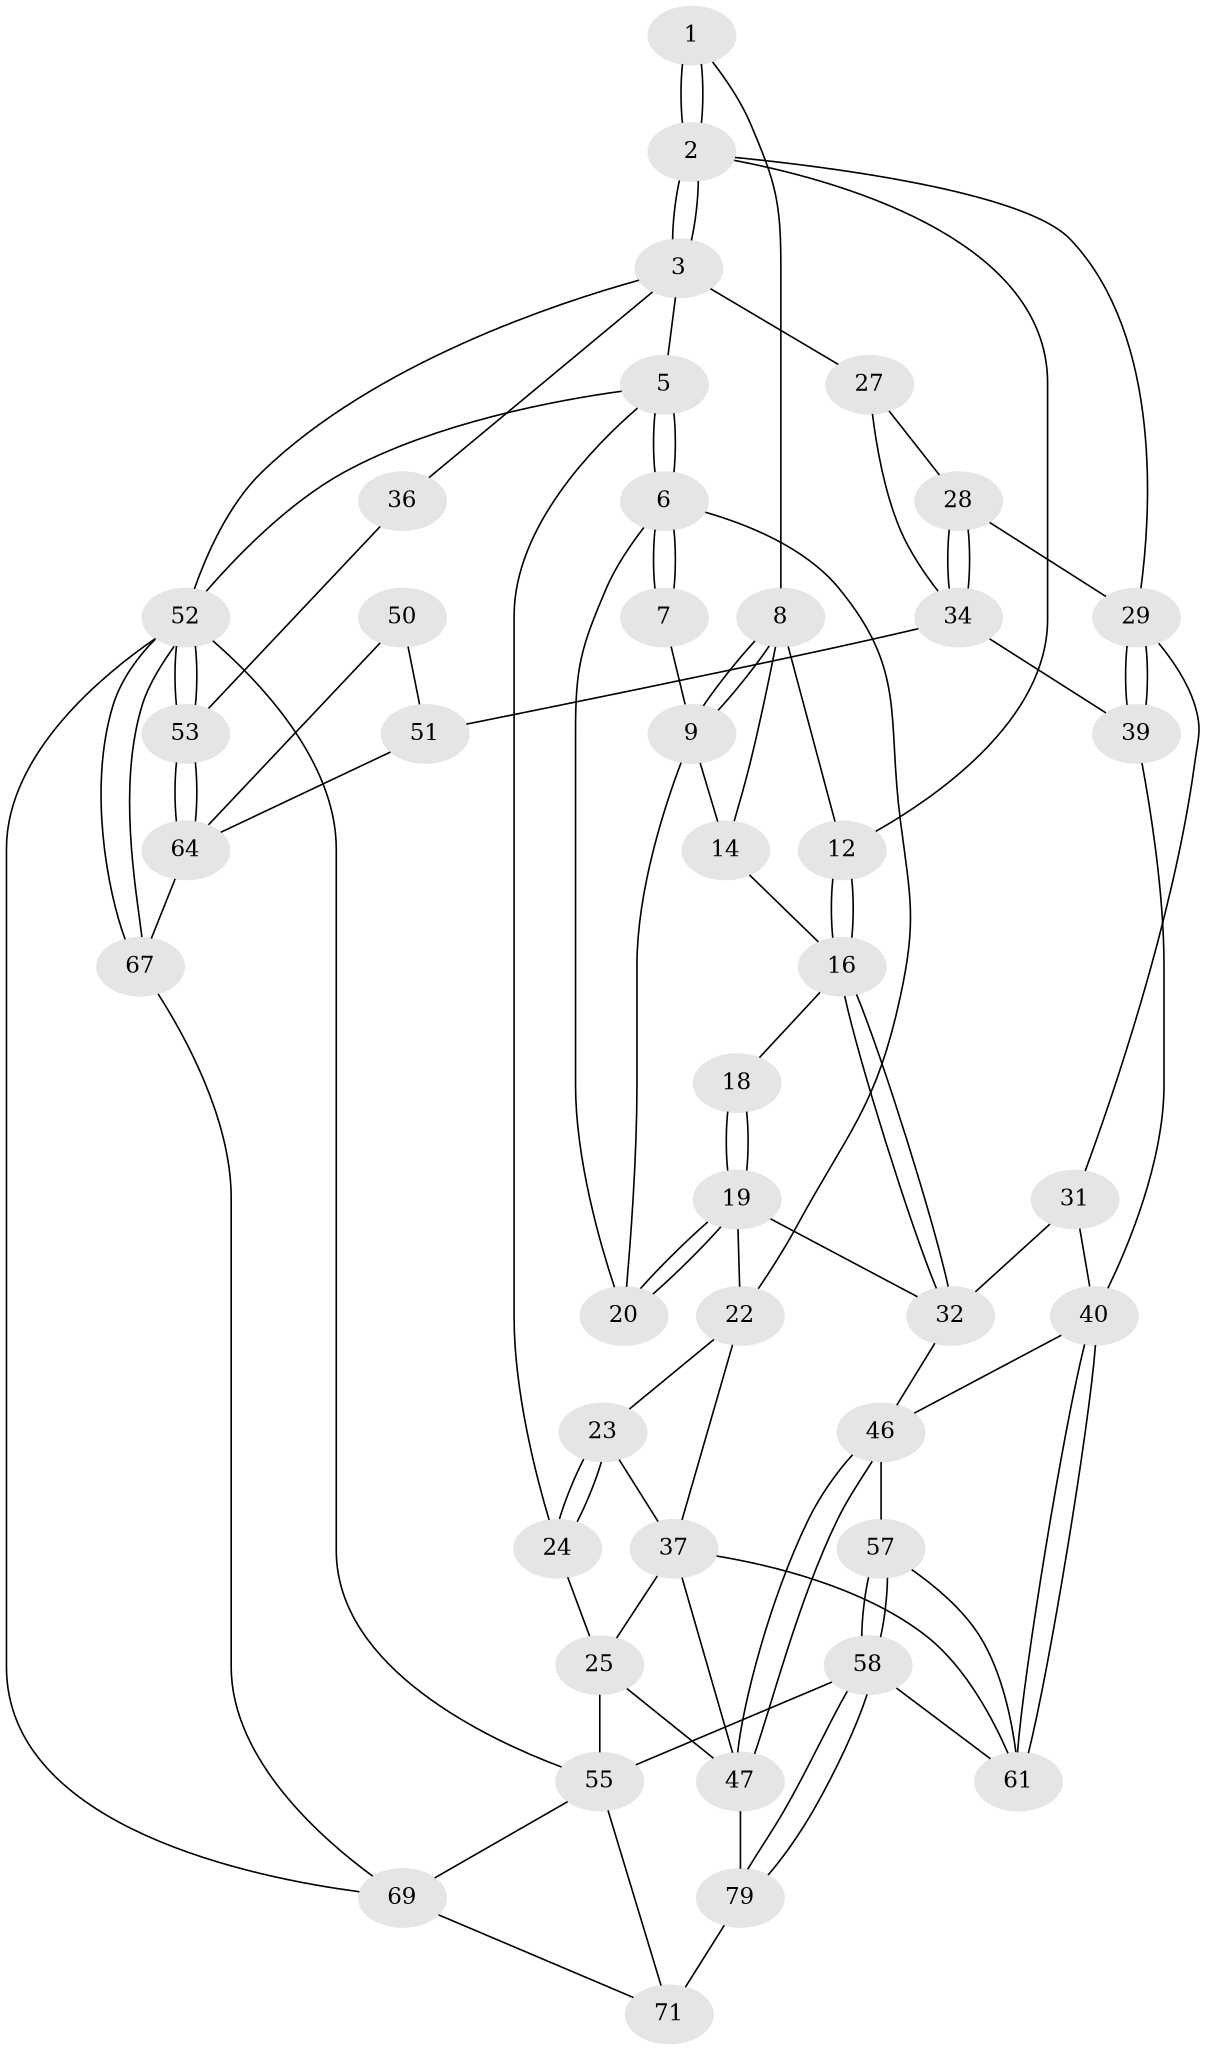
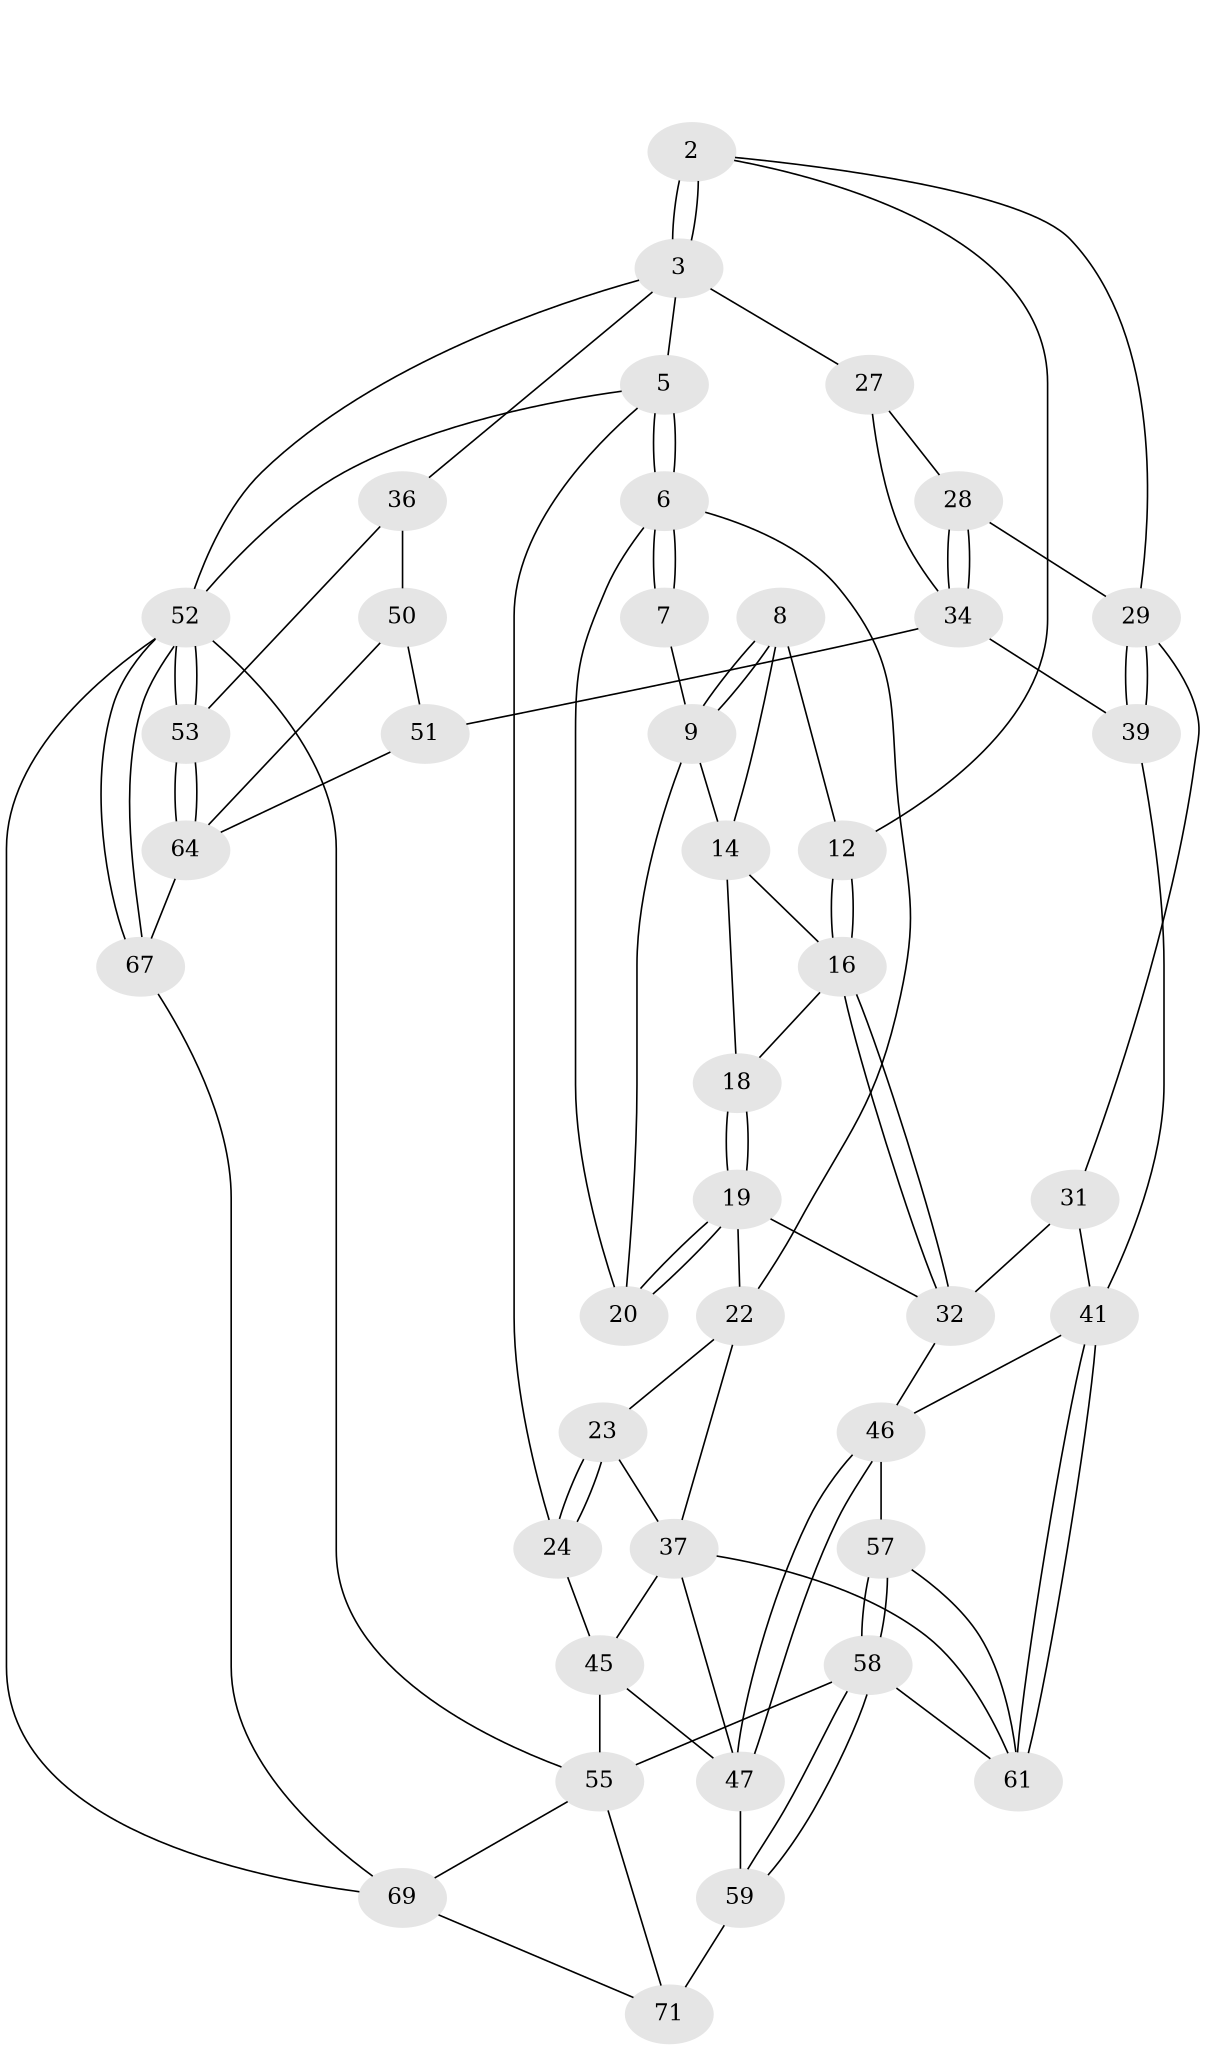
(692, 36) -> none
none -> (403, 560)
none -> (732, 967)
(1094, 1316) -> (1094, 1316)
(600, 1665) -> (600, 1665)
(740, 1898) -> (740, 1898)
